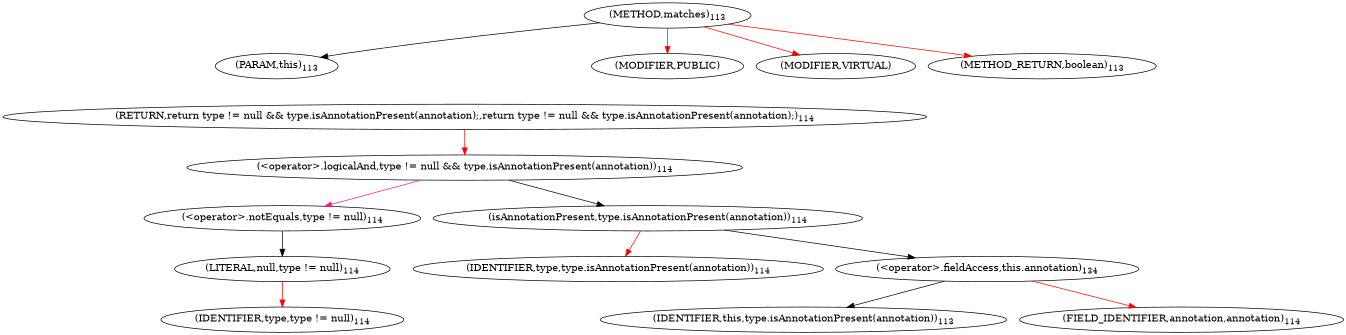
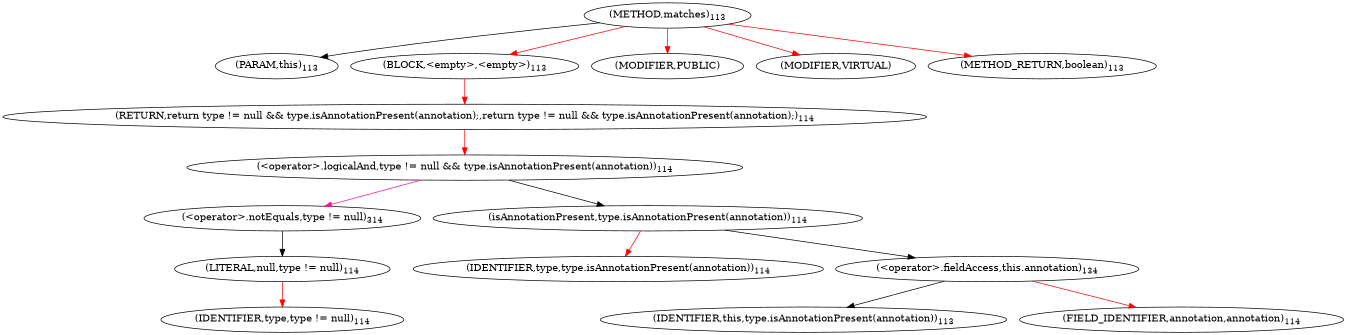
none -> (465, 66)
(375, 217) -> (375, 217)
